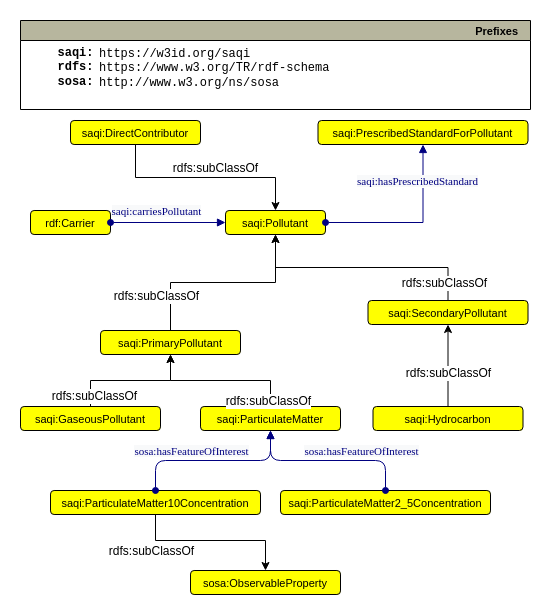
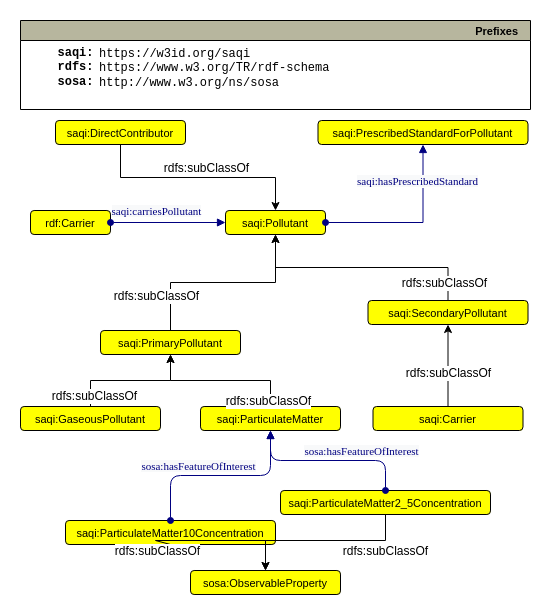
(136, 133) -> (121, 133)
(448, 419) -> (448, 419)
(156, 503) -> (171, 533)
none -> (340, 541)
